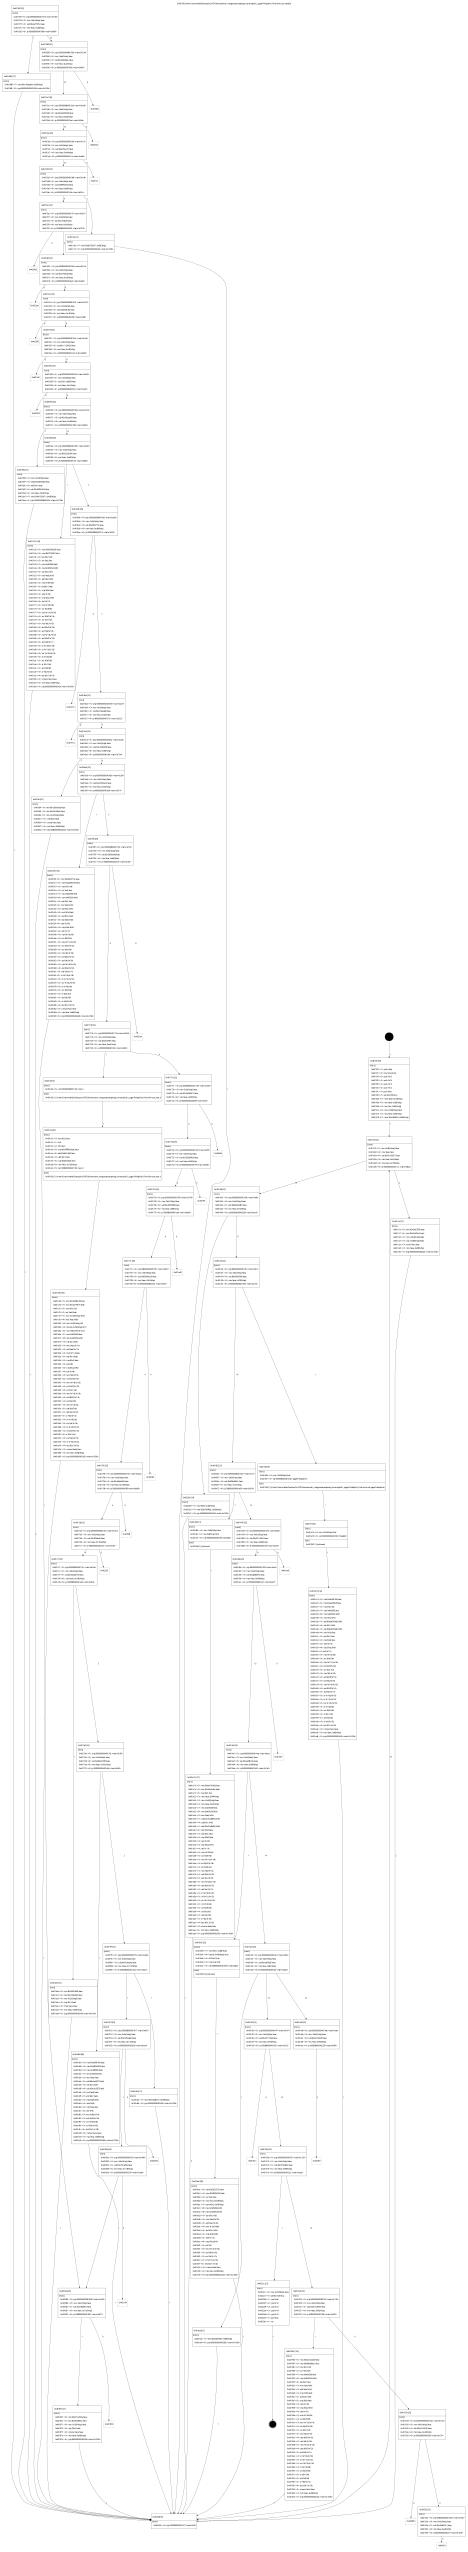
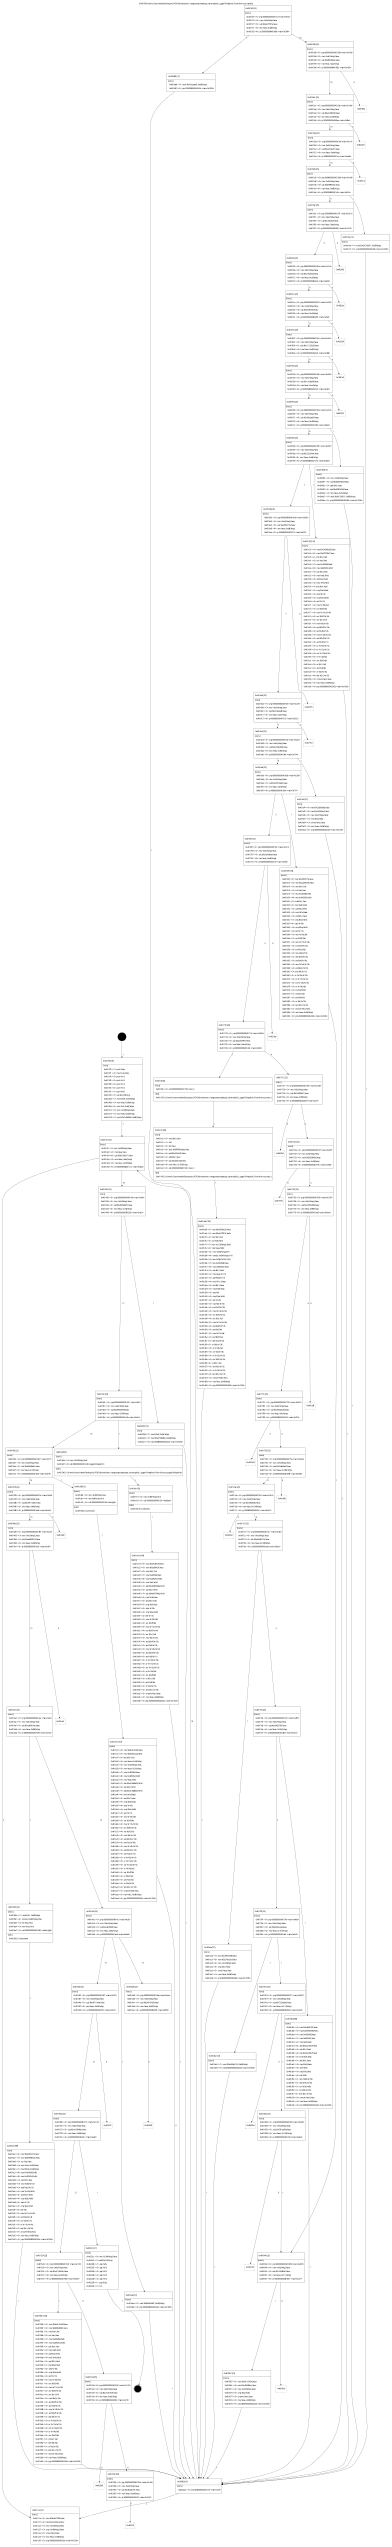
(395, 1977) -> (132, 2505)
